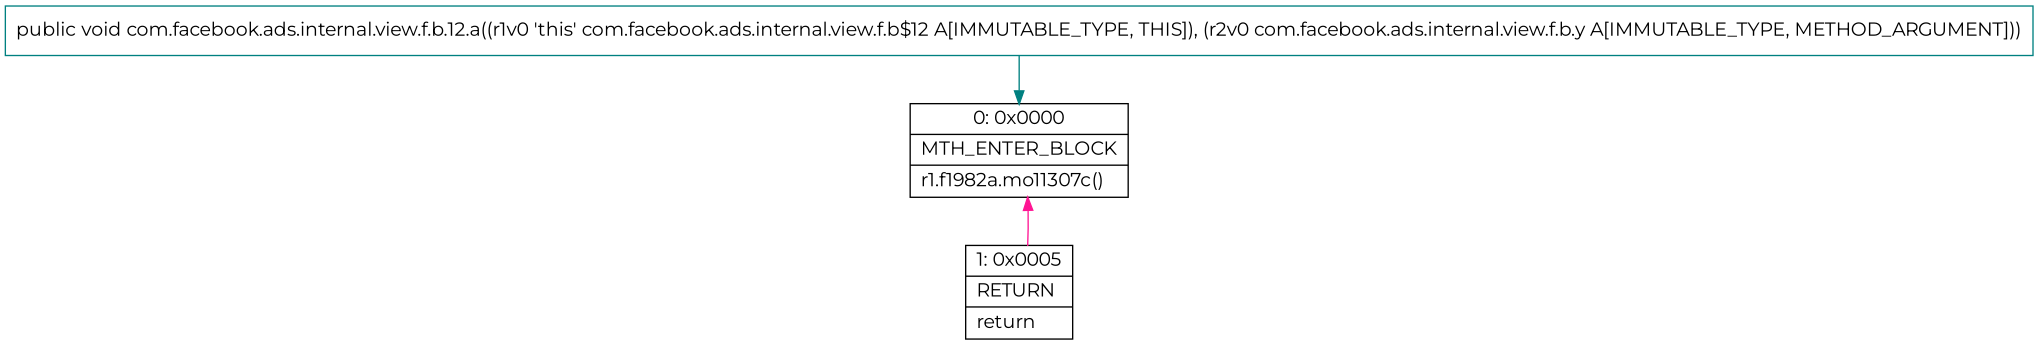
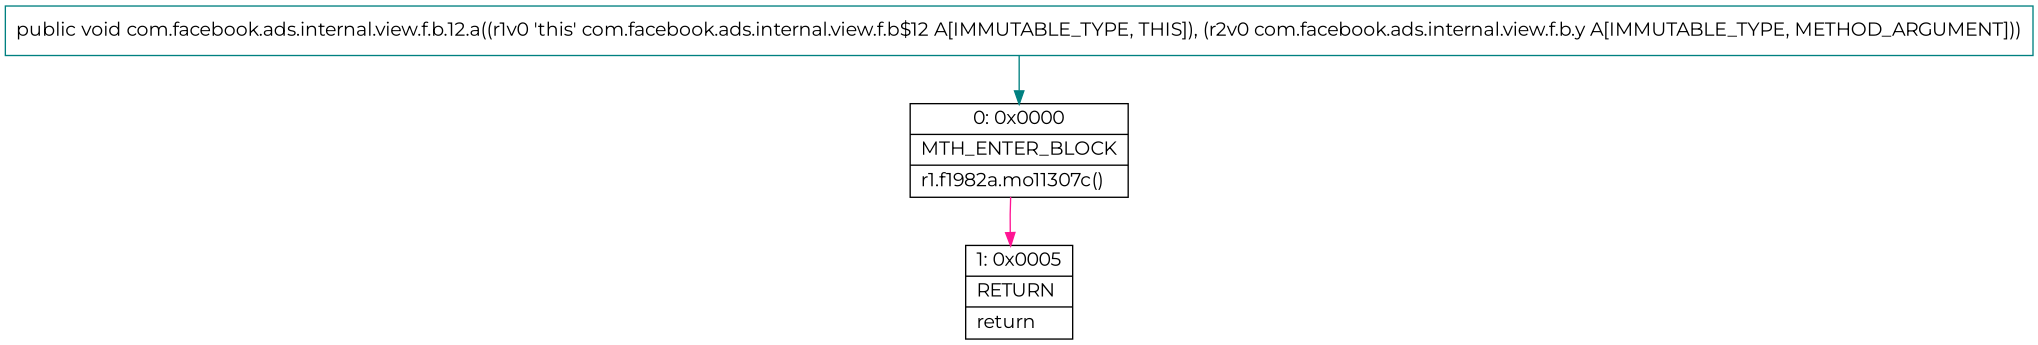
(1028, 228) -> (1010, 215)
